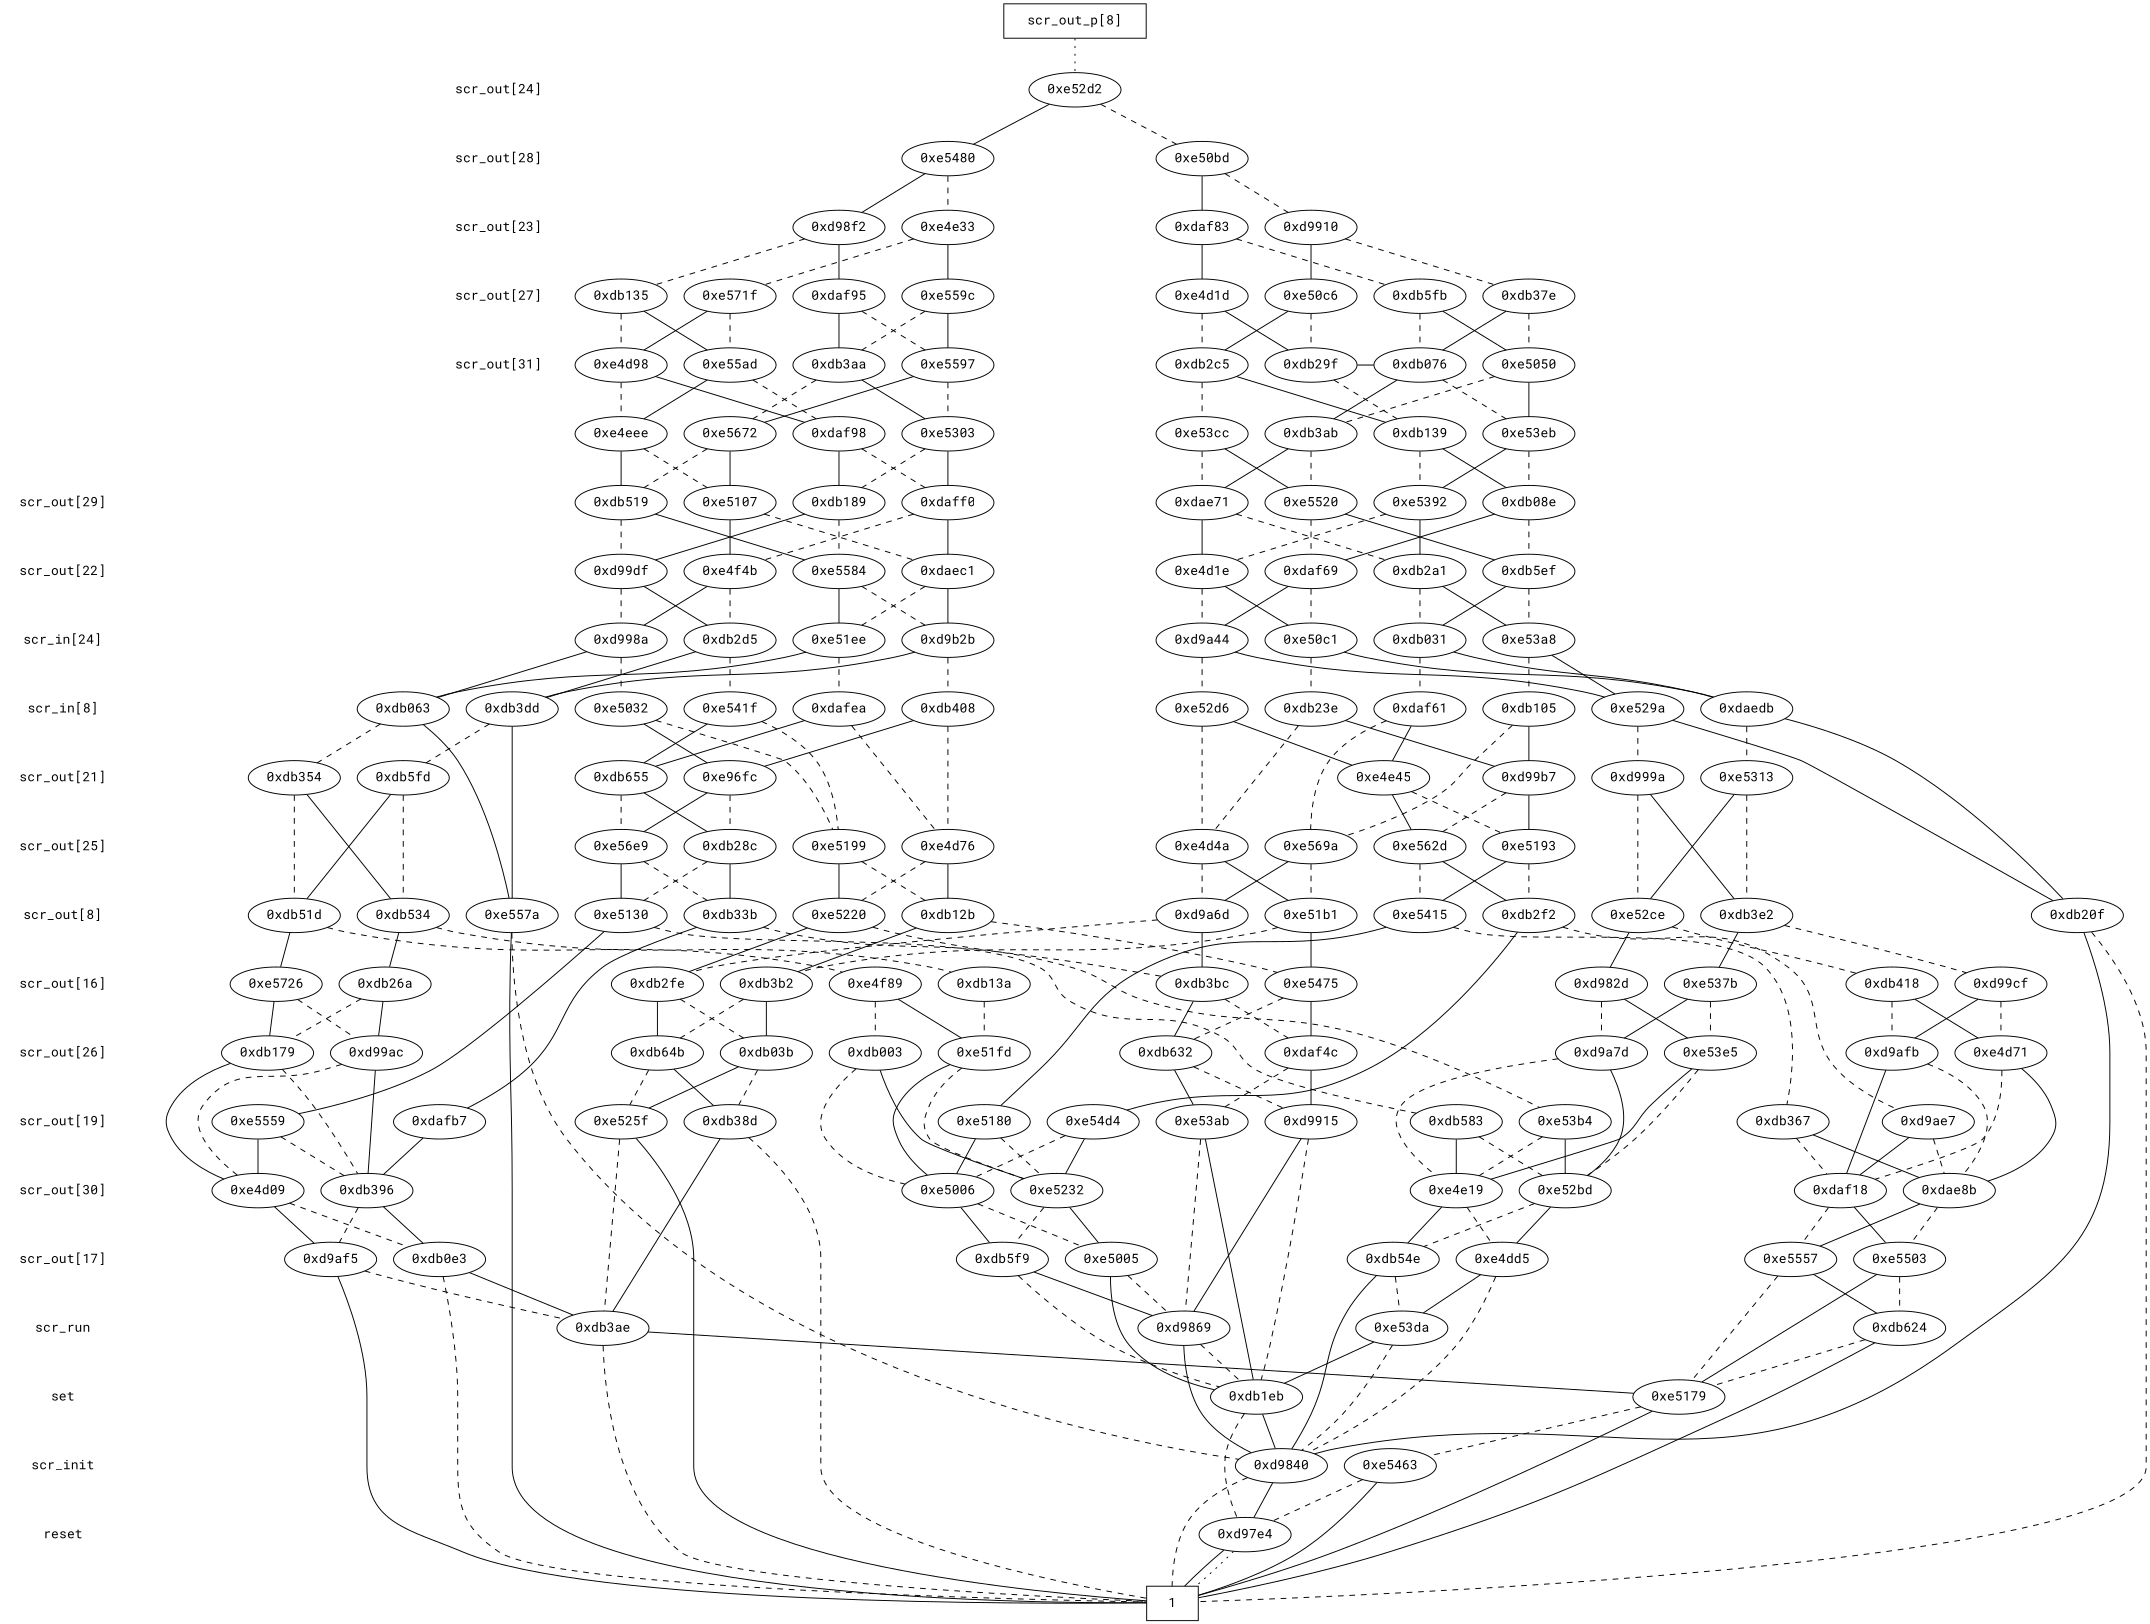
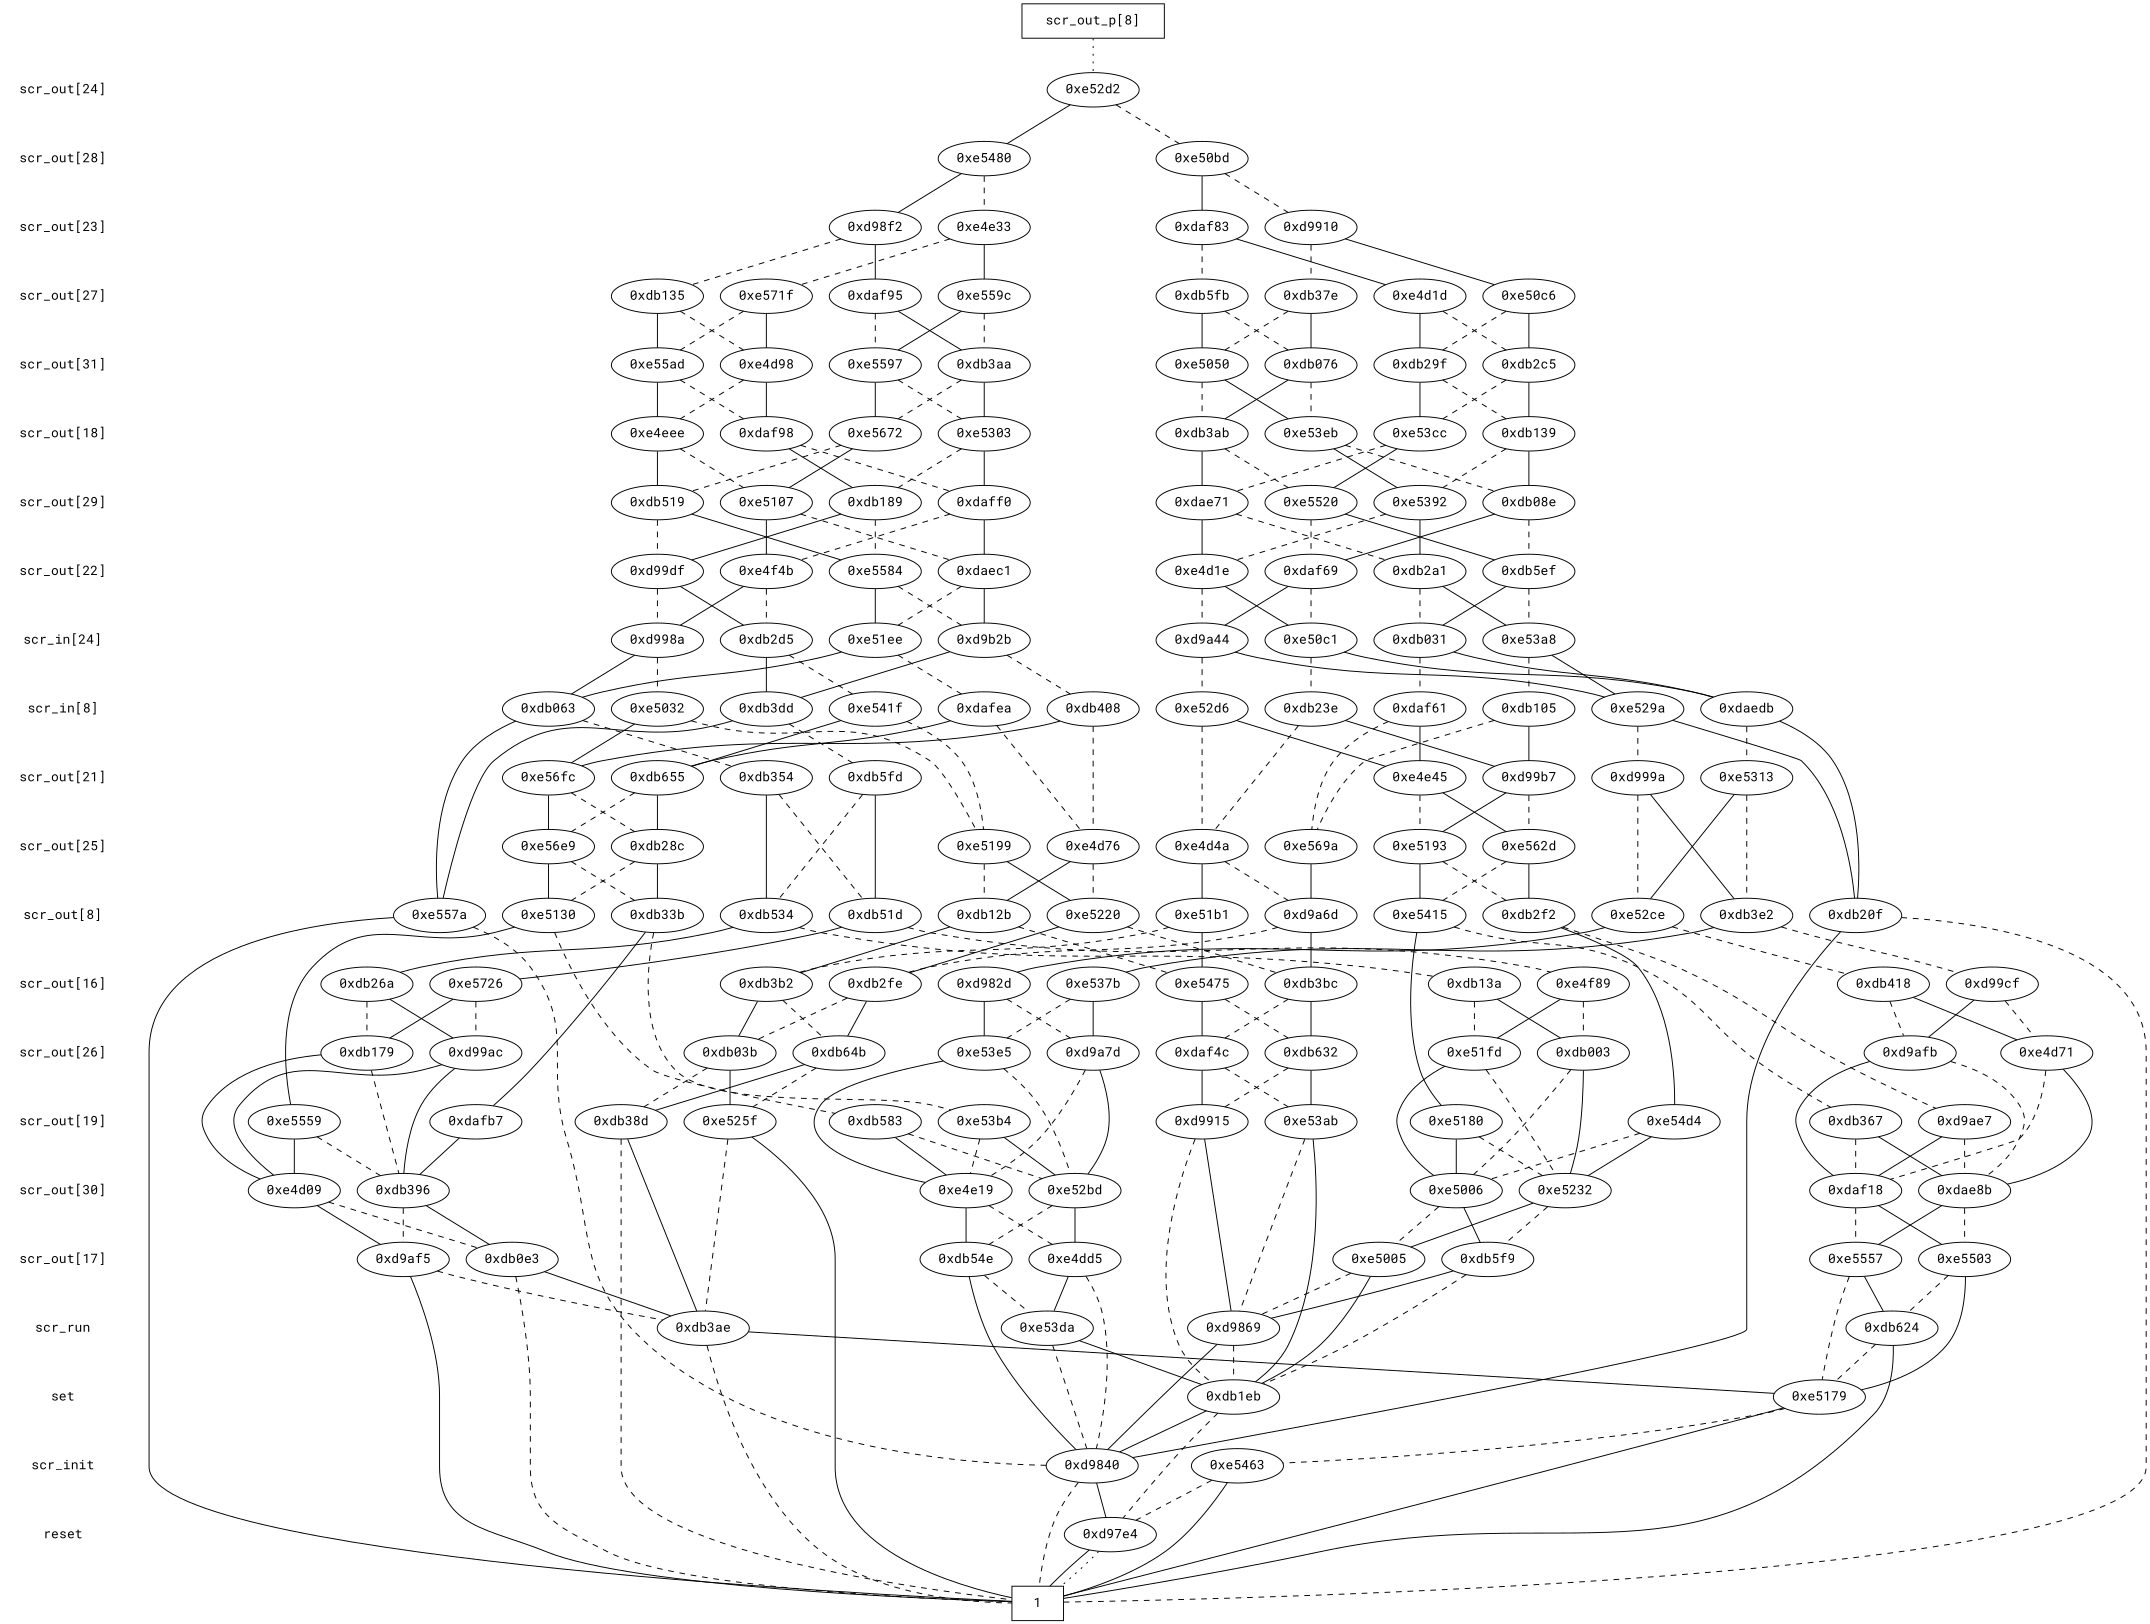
(1366, 365) -> (1420, 400)
none -> (63, 434)
(730, 778) -> (548, 778)
(1311, 881) -> none
none -> (1523, 1015)
(227, 1084) -> (293, 1072)
